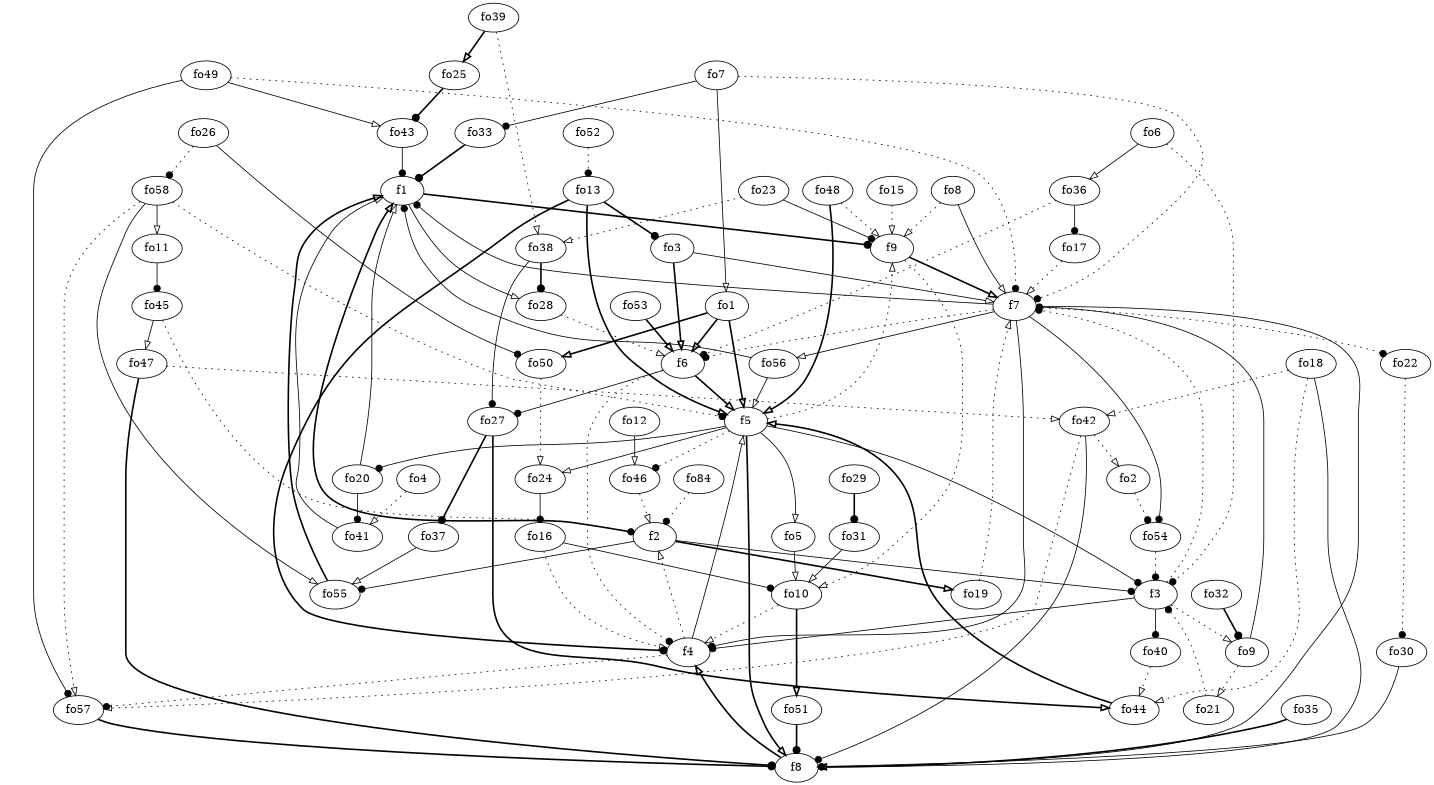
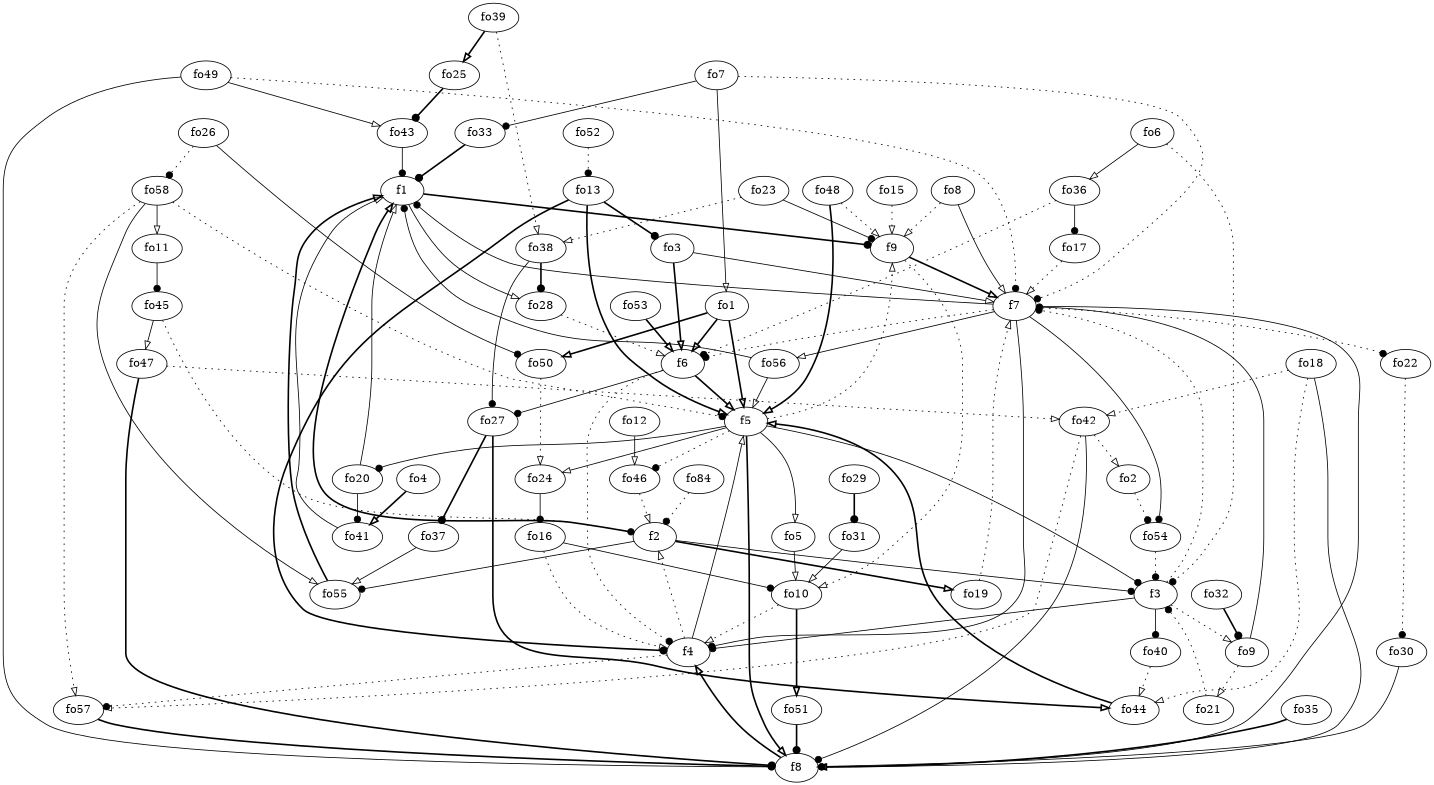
(34, 344) -> (23, 707)
(391, 505) -> (391, 505)
